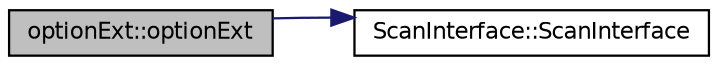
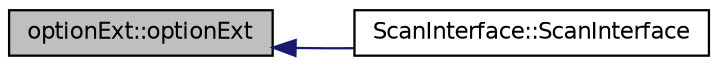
(302, 18) -> (325, 48)
